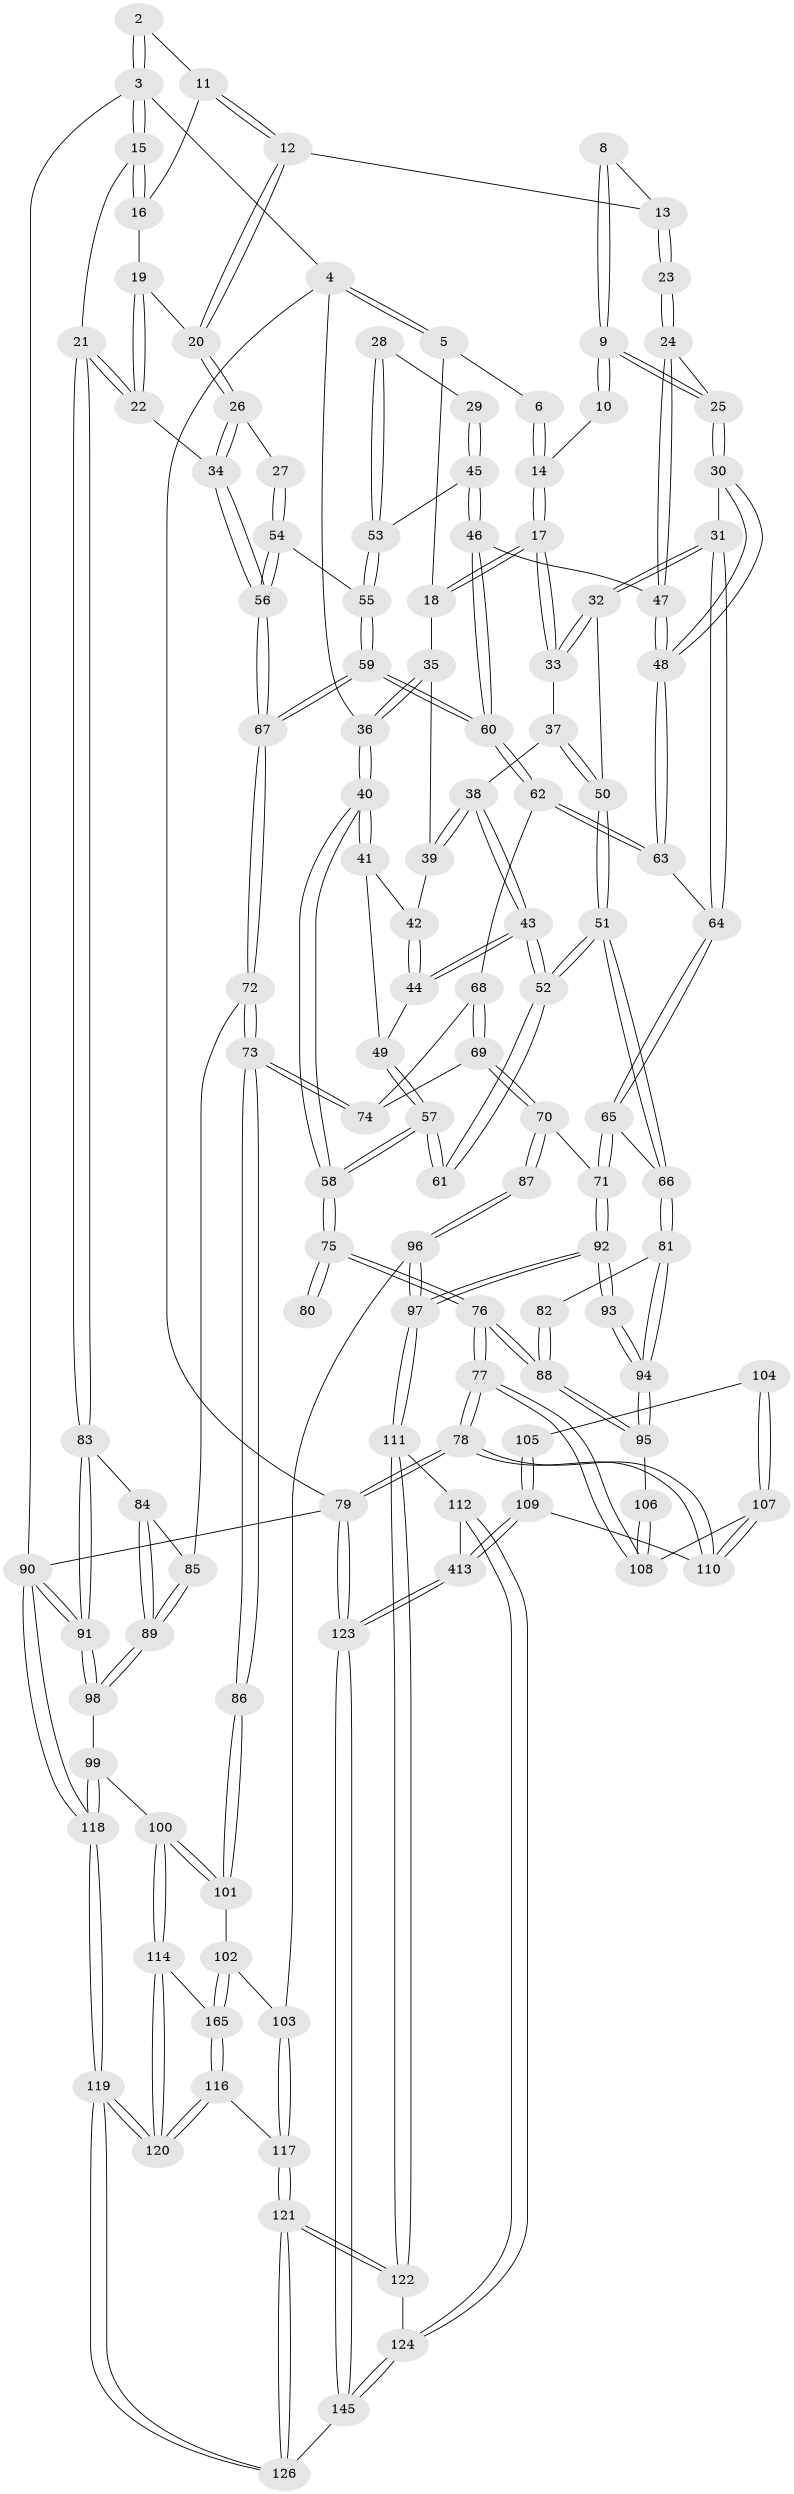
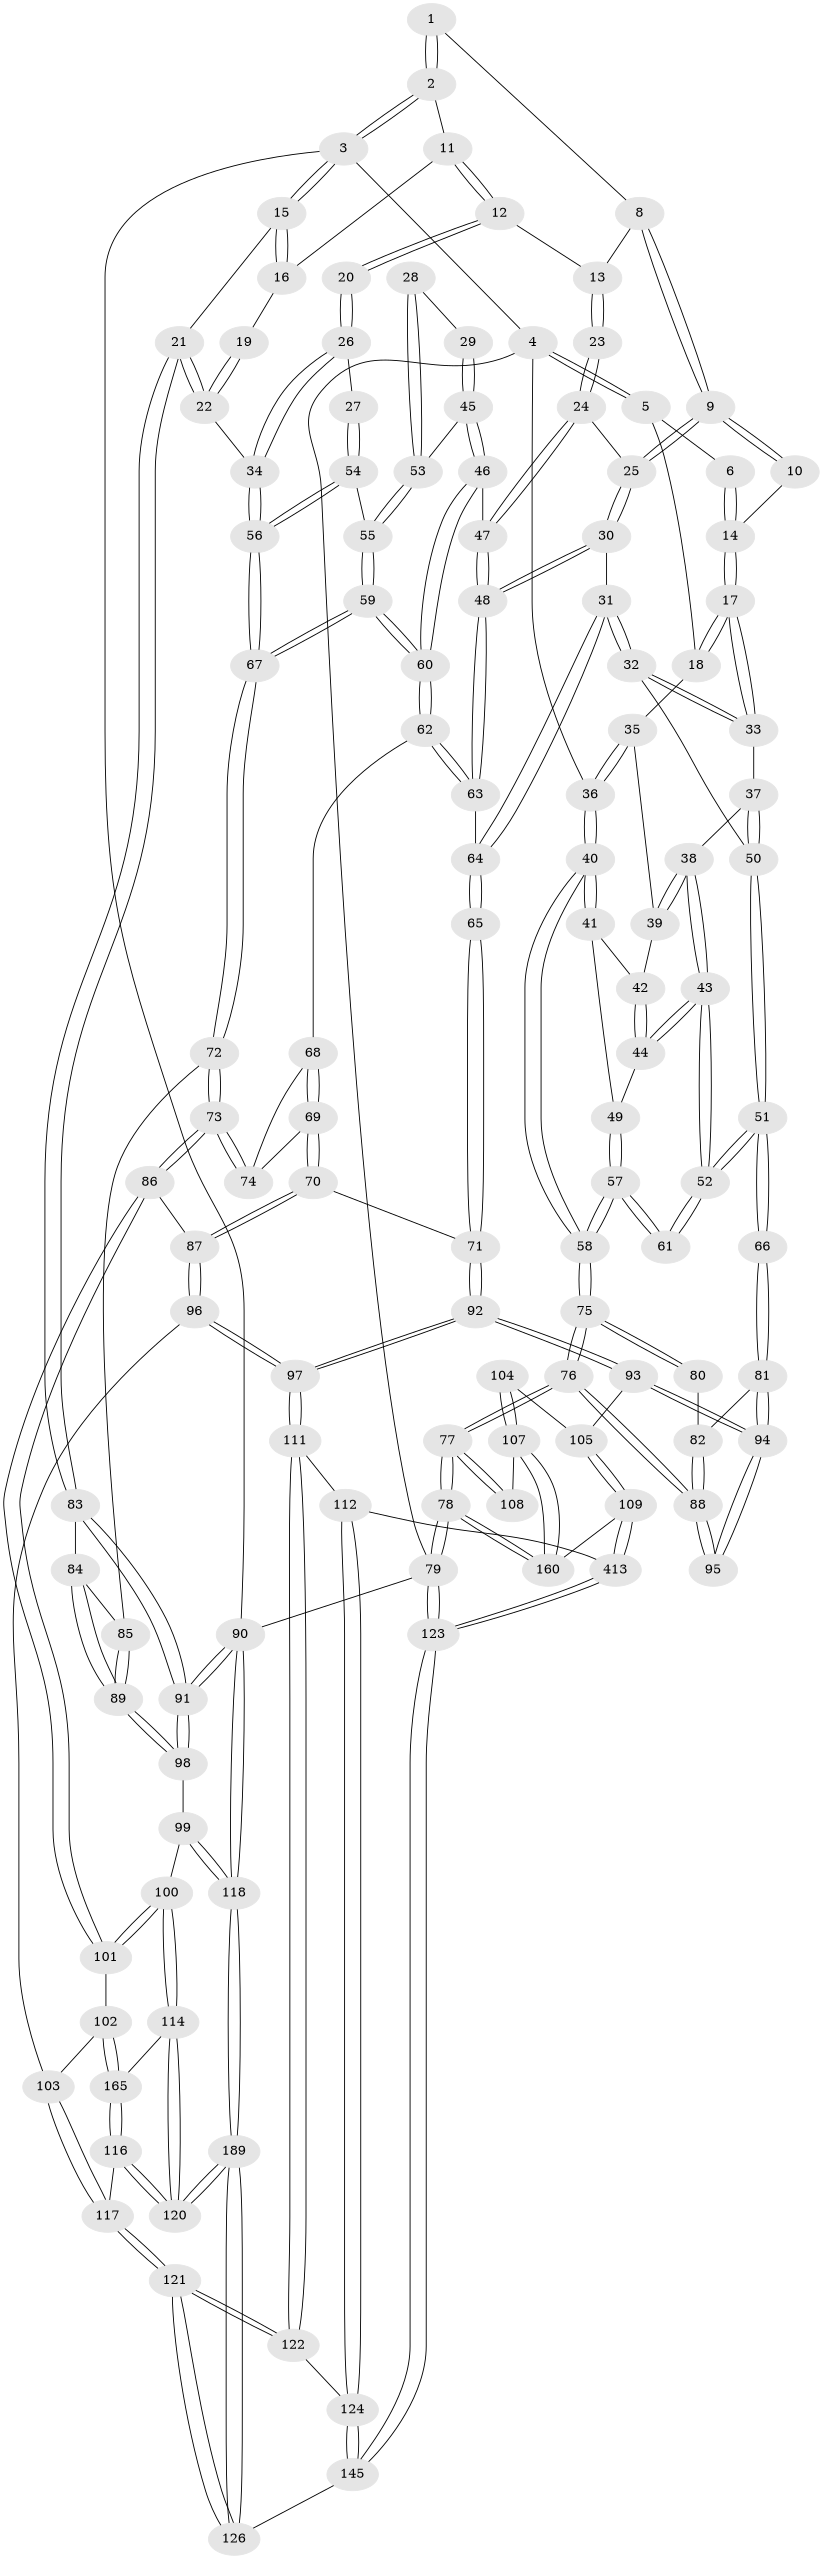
none -> (432, 20)
(168, 310) -> none
(638, 1150) -> none
none -> (172, 1215)
none -> (611, 1405)
none -> (698, 1409)
(646, 1506) -> none
(709, 1570) -> (548, 1570)
(99, 2087) -> (234, 2152)
